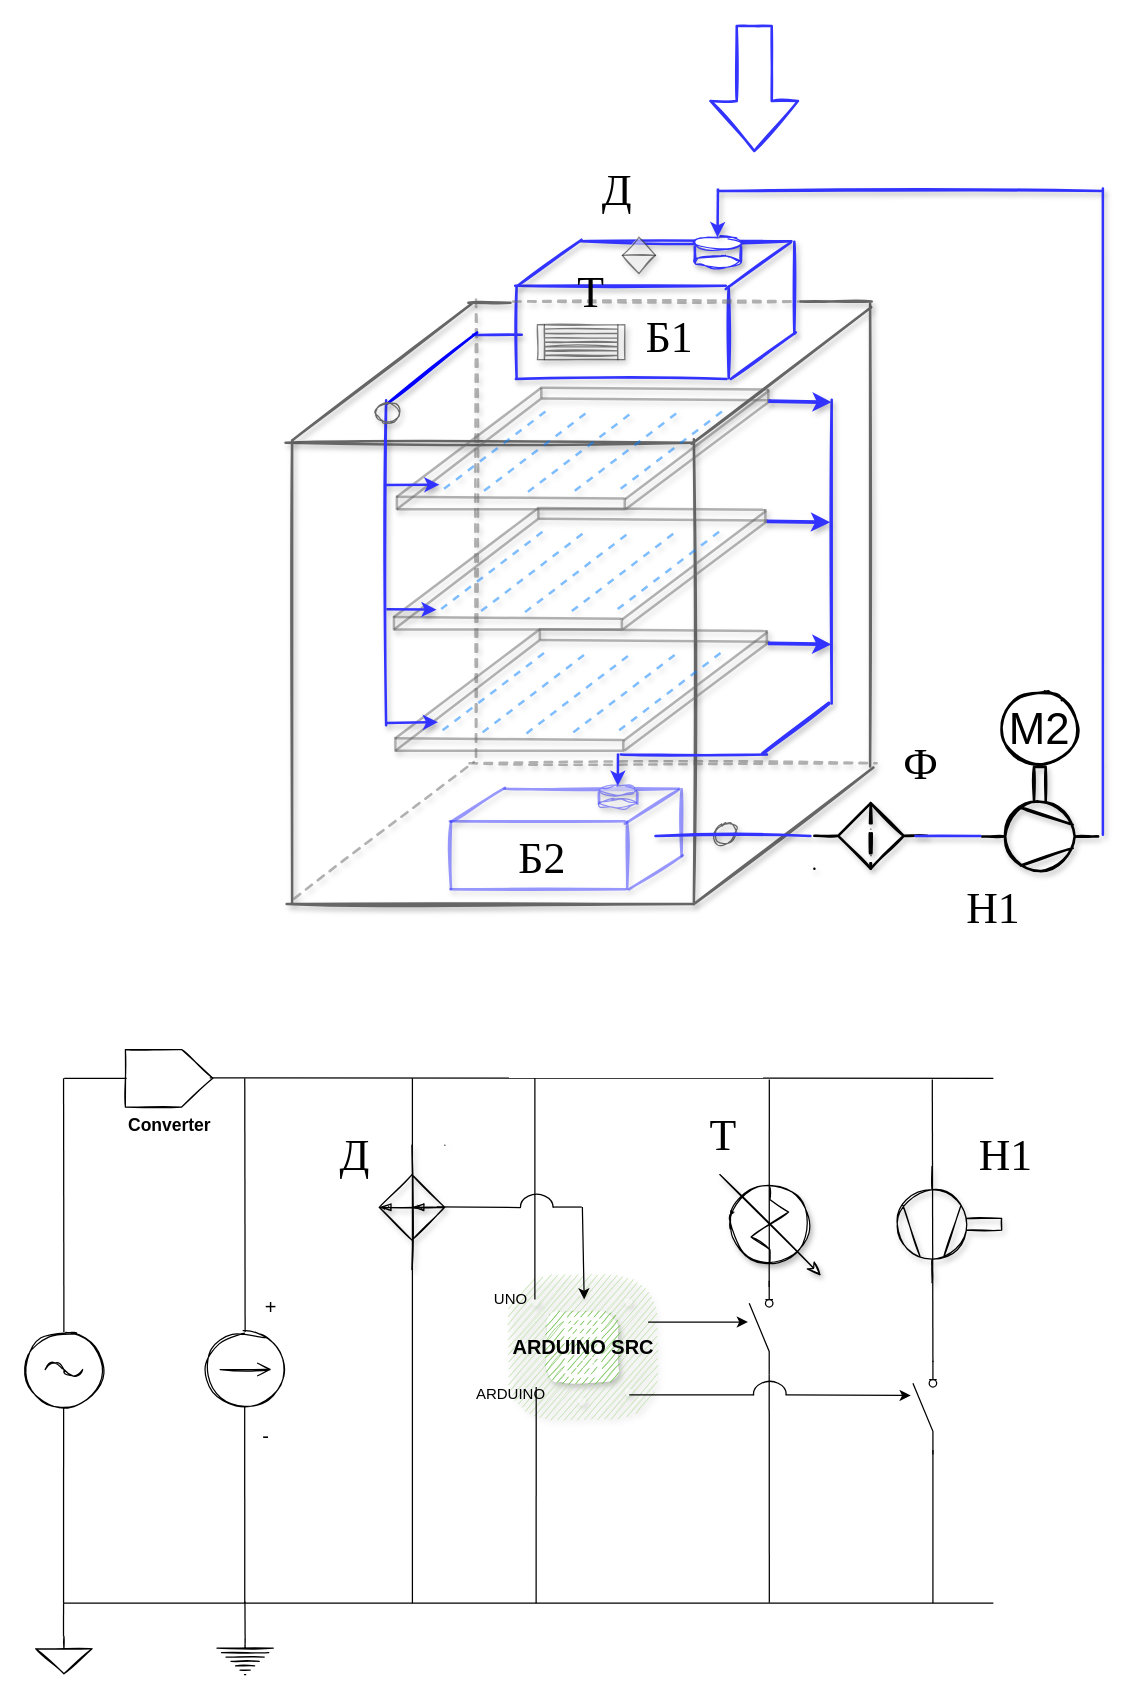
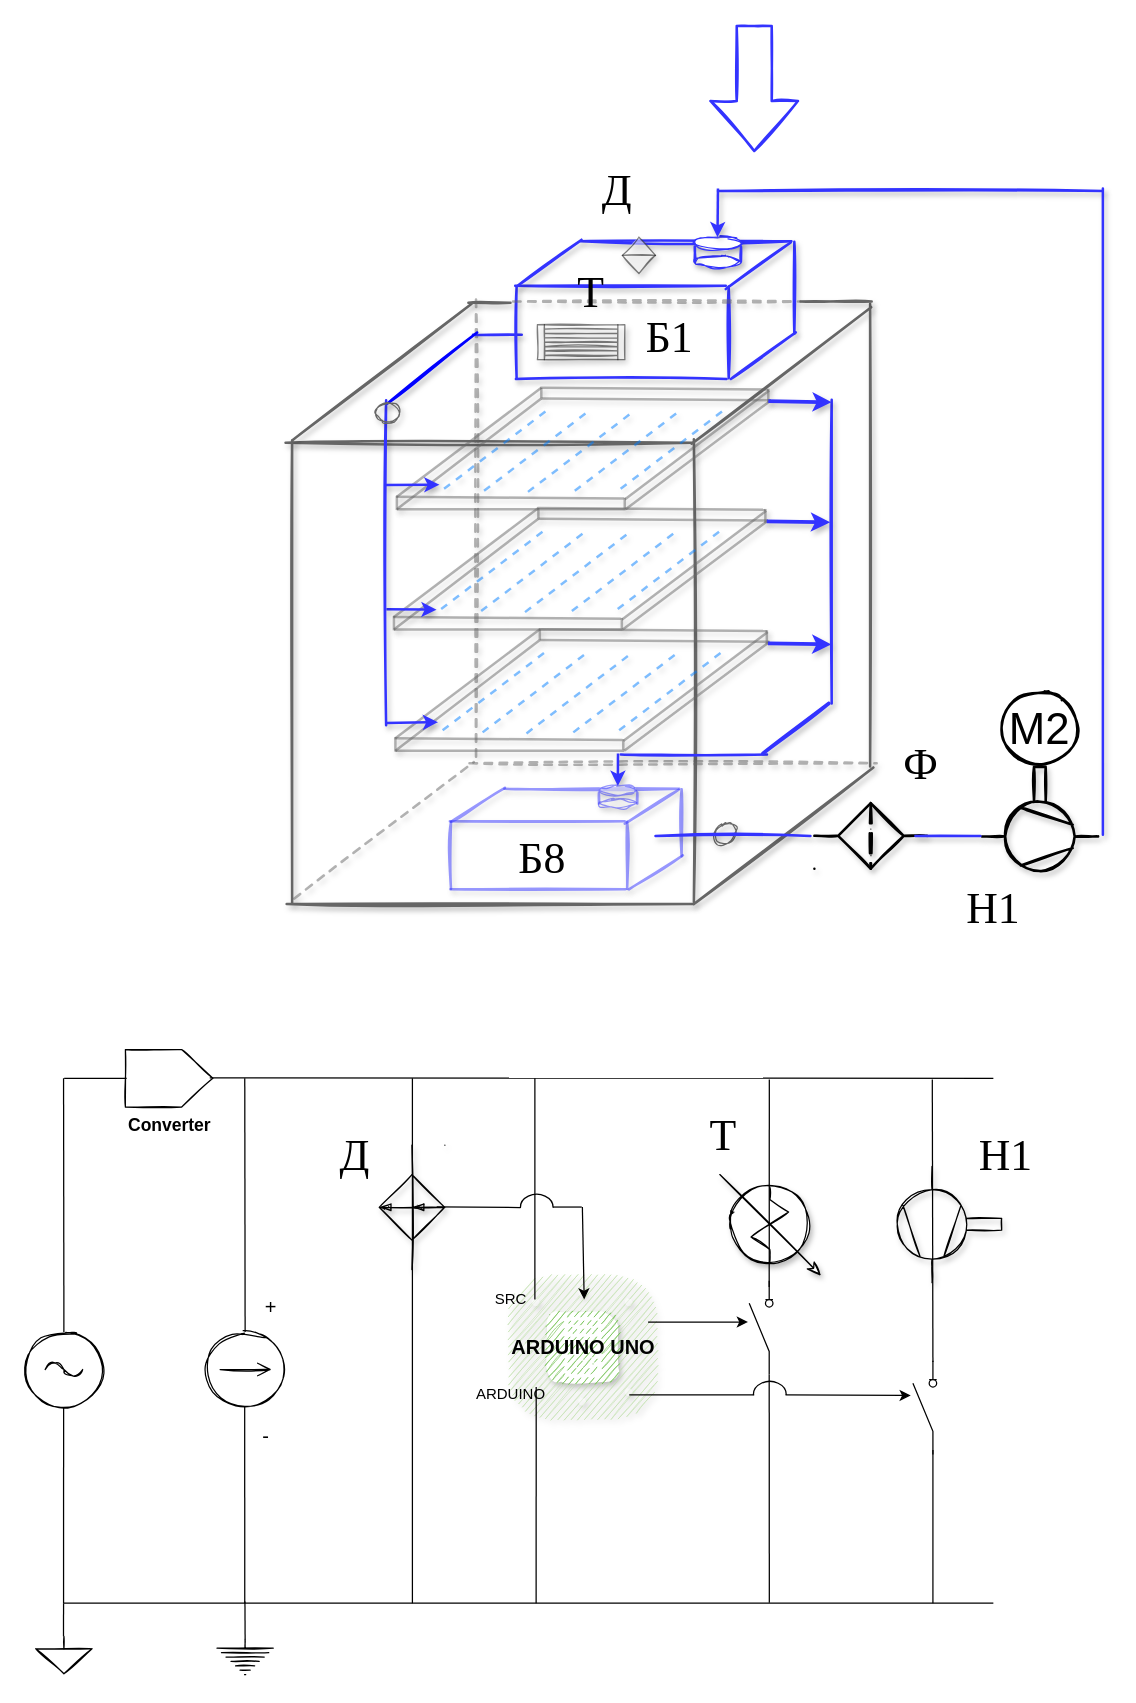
(543, 858) -> (543, 858)
(511, 1299) -> (511, 1299)
(584, 1347) -> (584, 1347)
